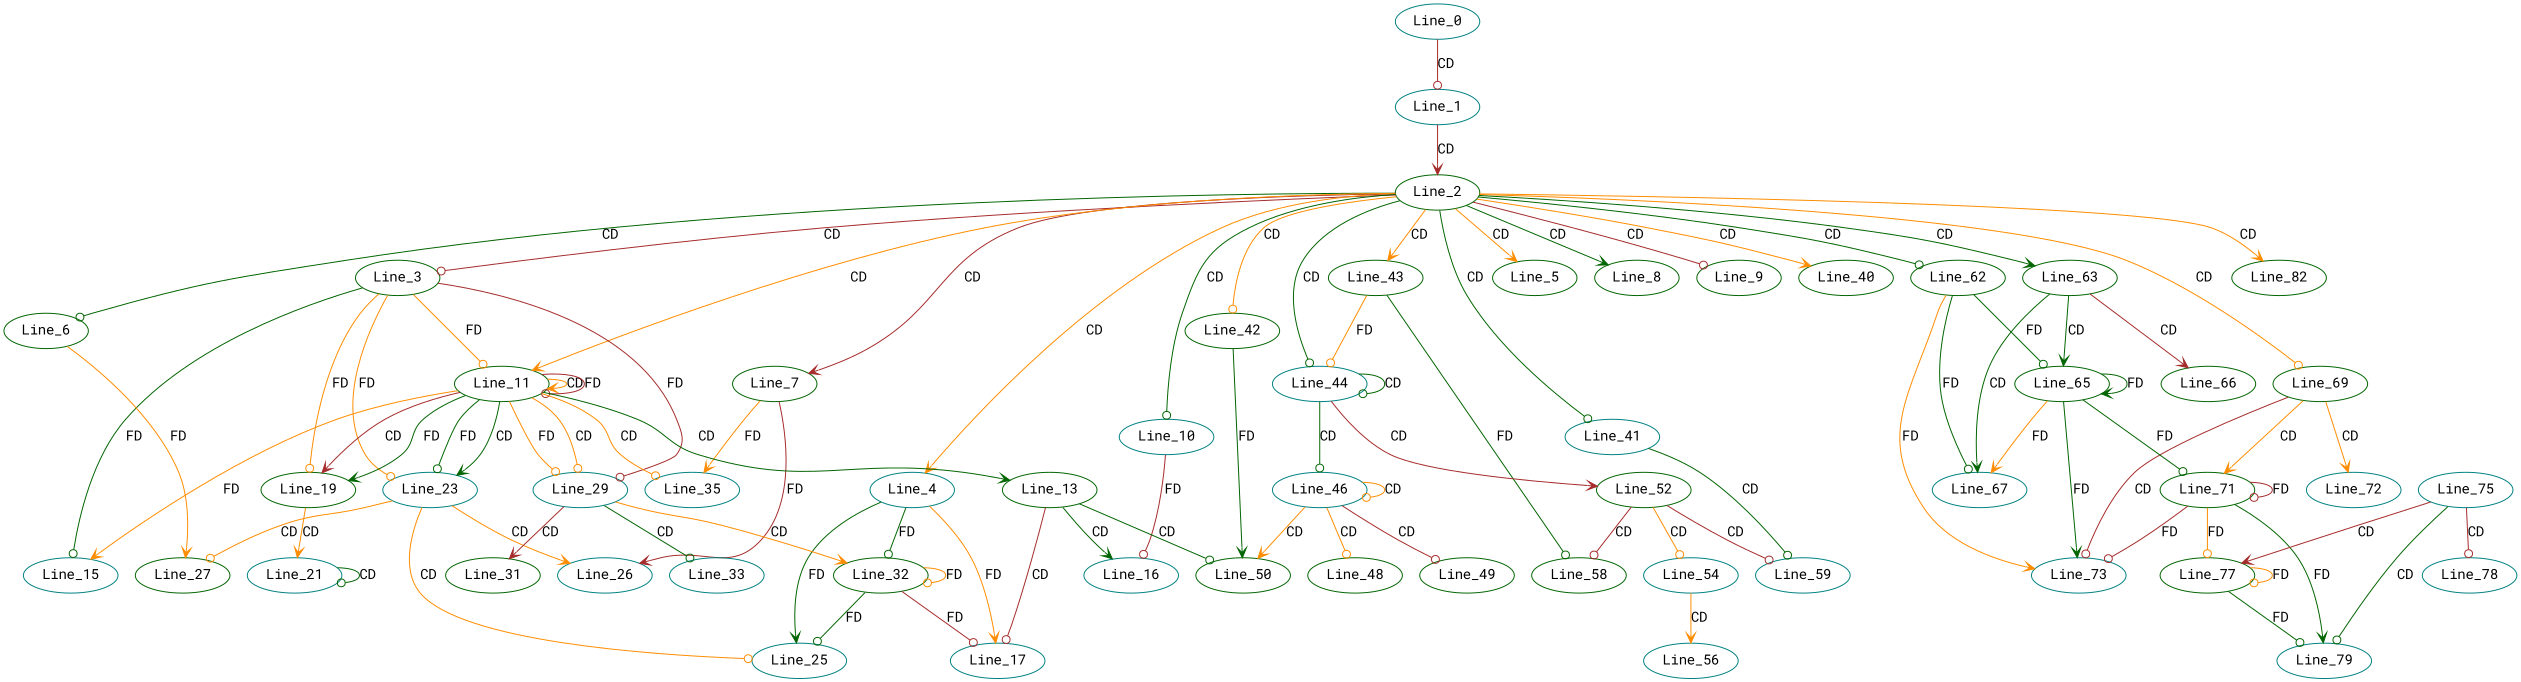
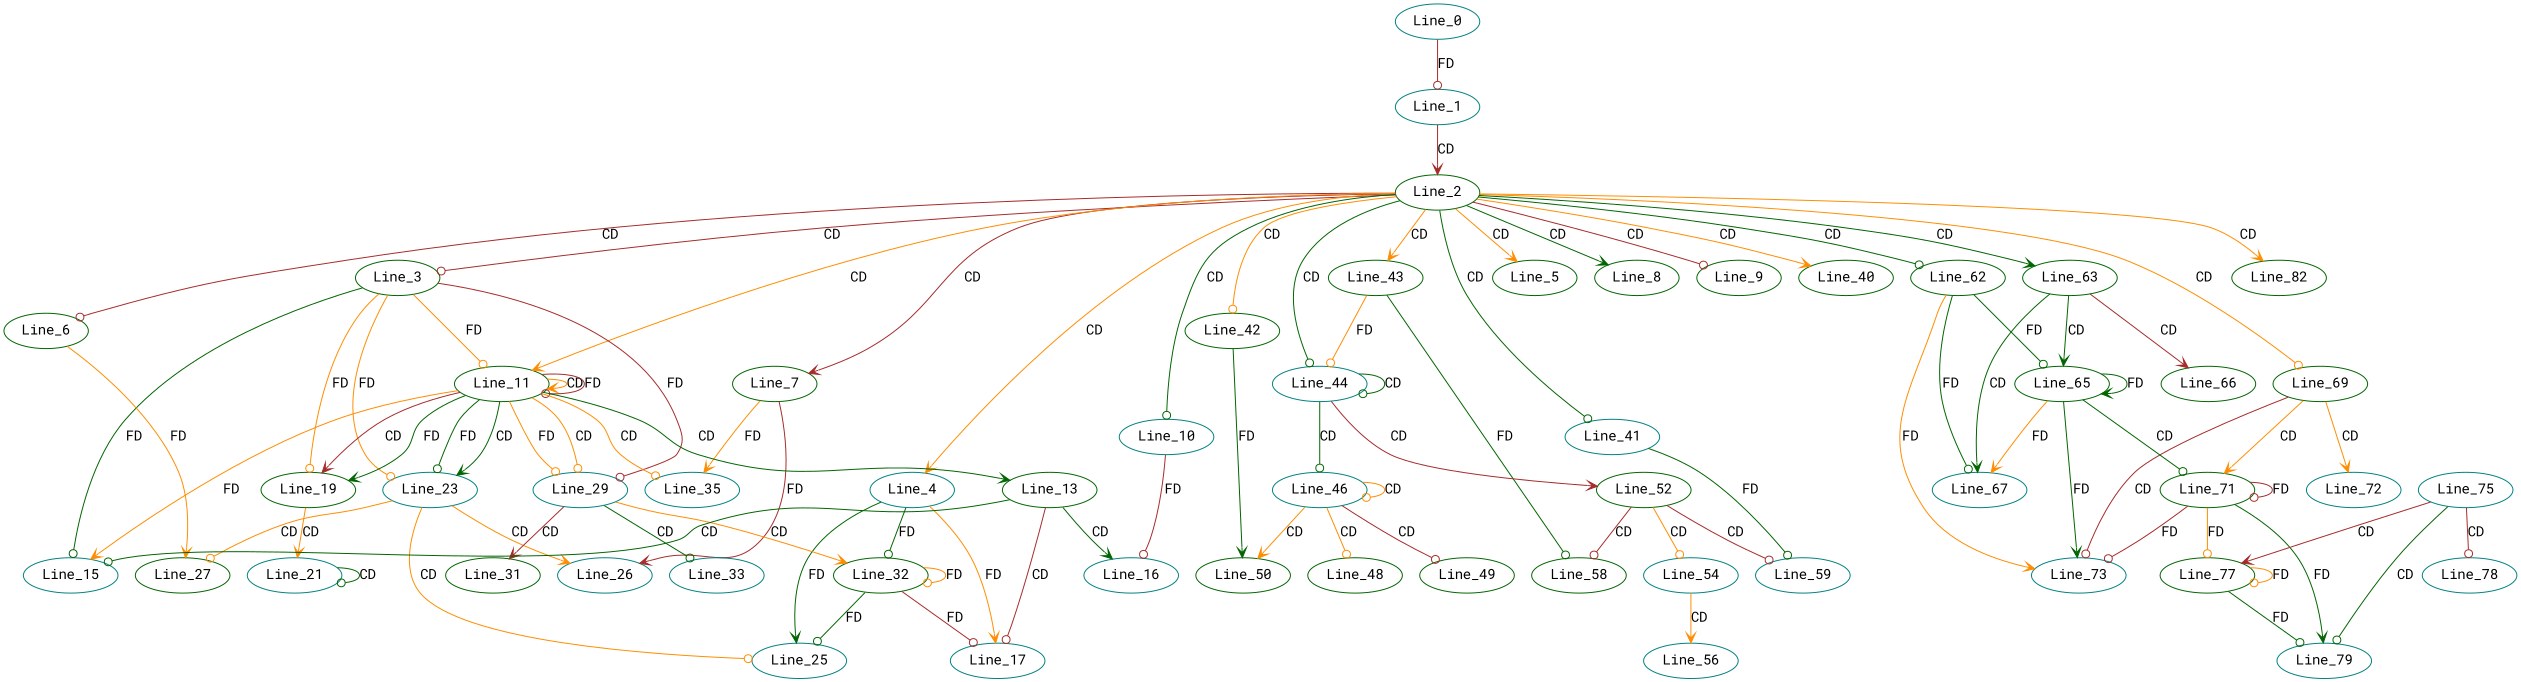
(1446, 64) -> (1446, 64)
(736, 218) -> (736, 218)
(2165, 437) -> (2165, 437)
(1750, 490) -> (1750, 490)
(1143, 531) -> (565, 555)
